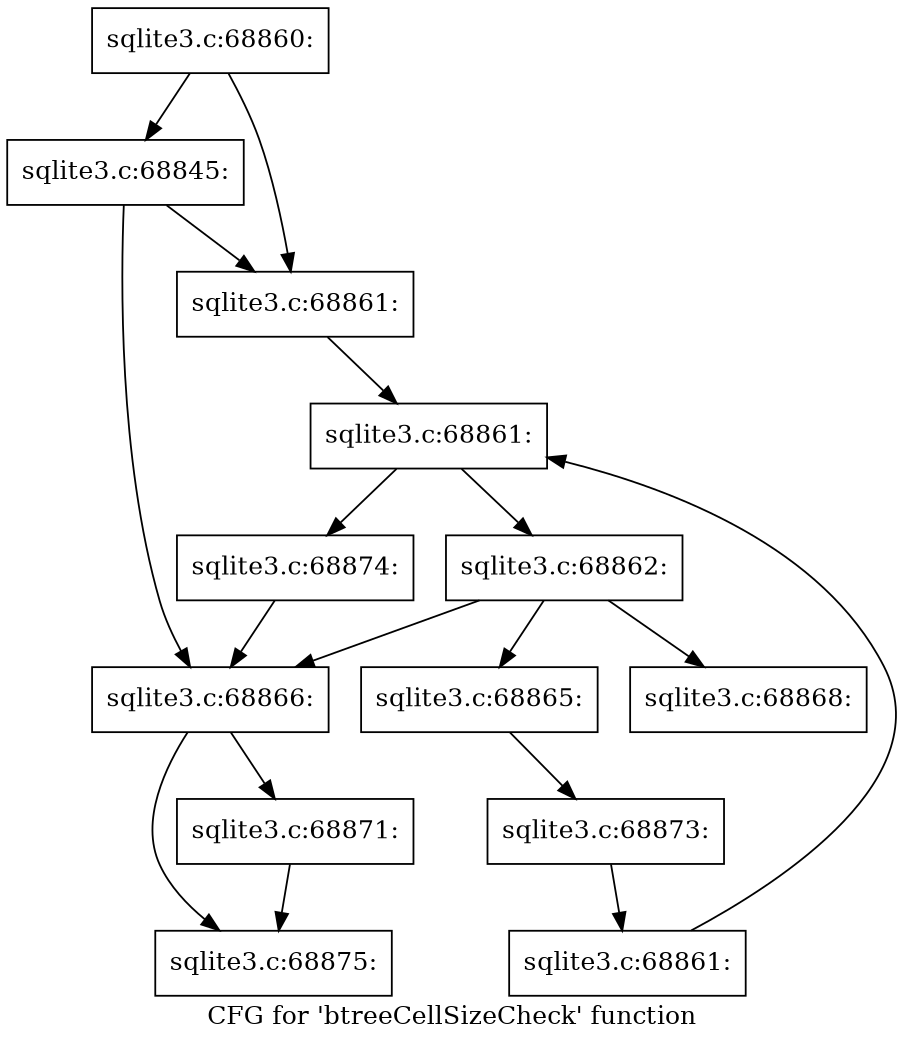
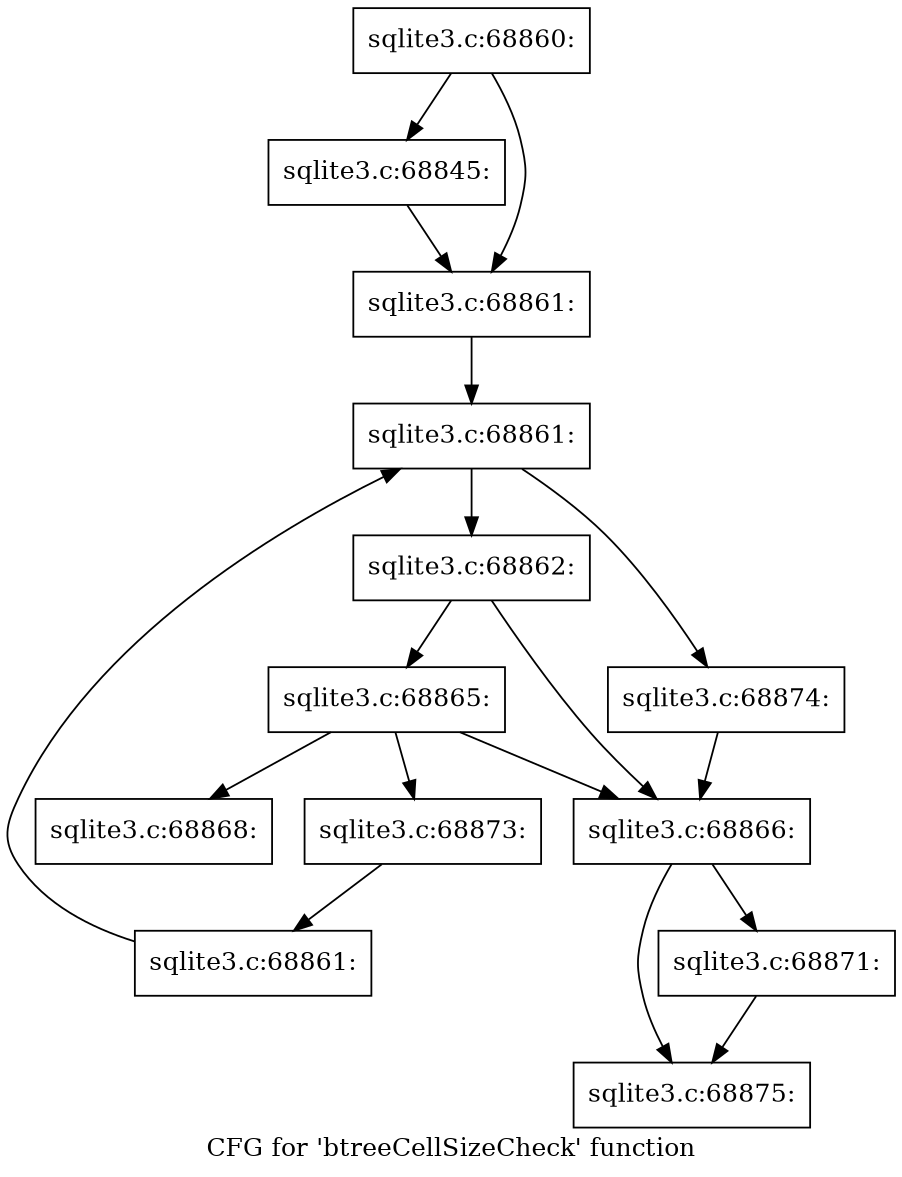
(129, 432) -> (531, 762)
(649, 628) -> (278, 761)
